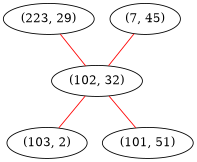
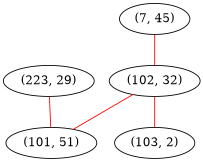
(73, 50) -> (50, 112)
